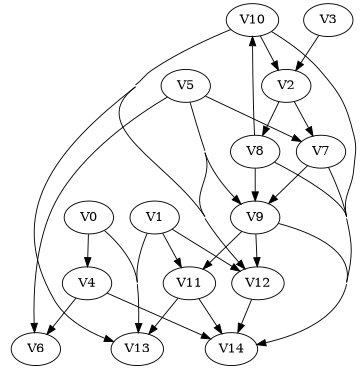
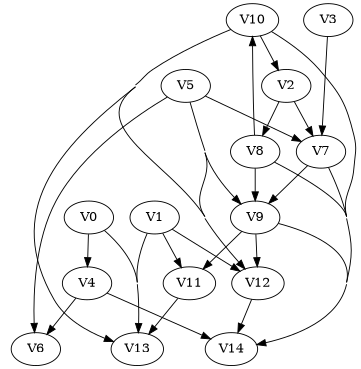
(310, 49) -> (325, 86)
(208, 312) -> none
